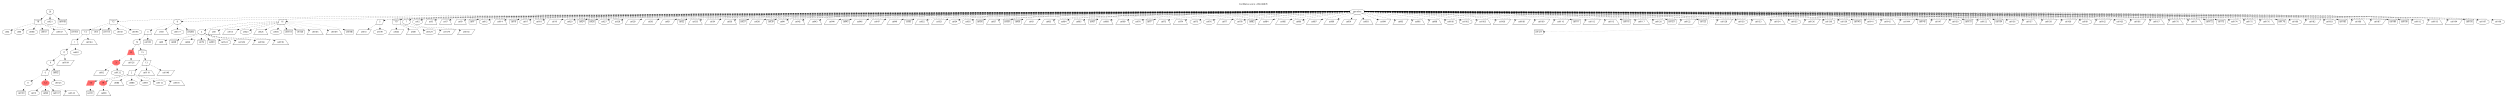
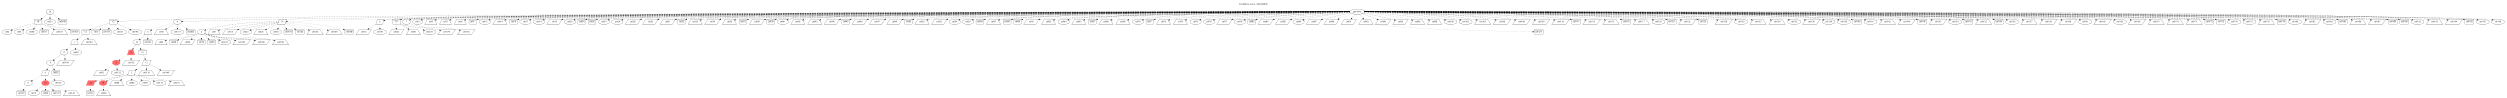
(1710, 22) -> (1453, 30)
